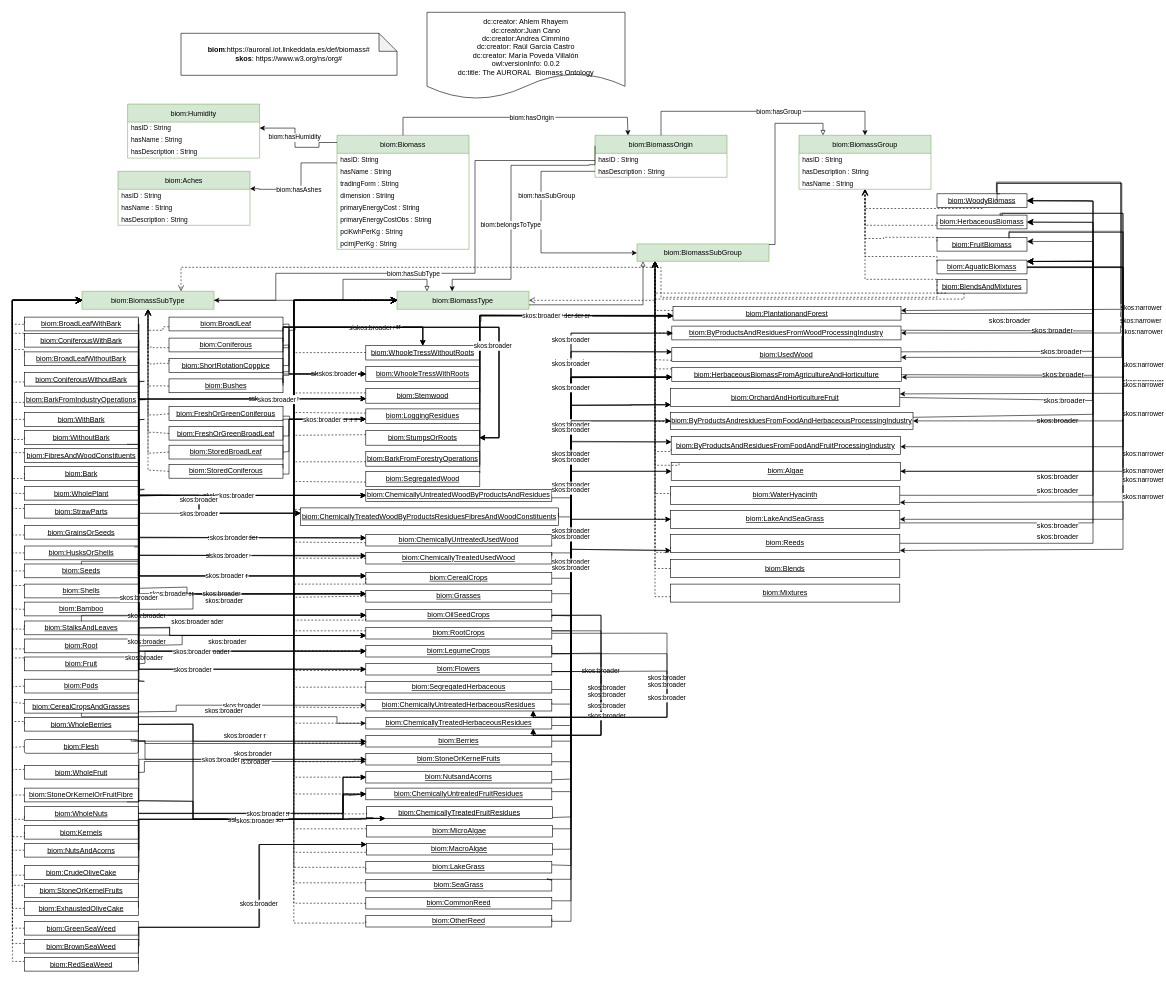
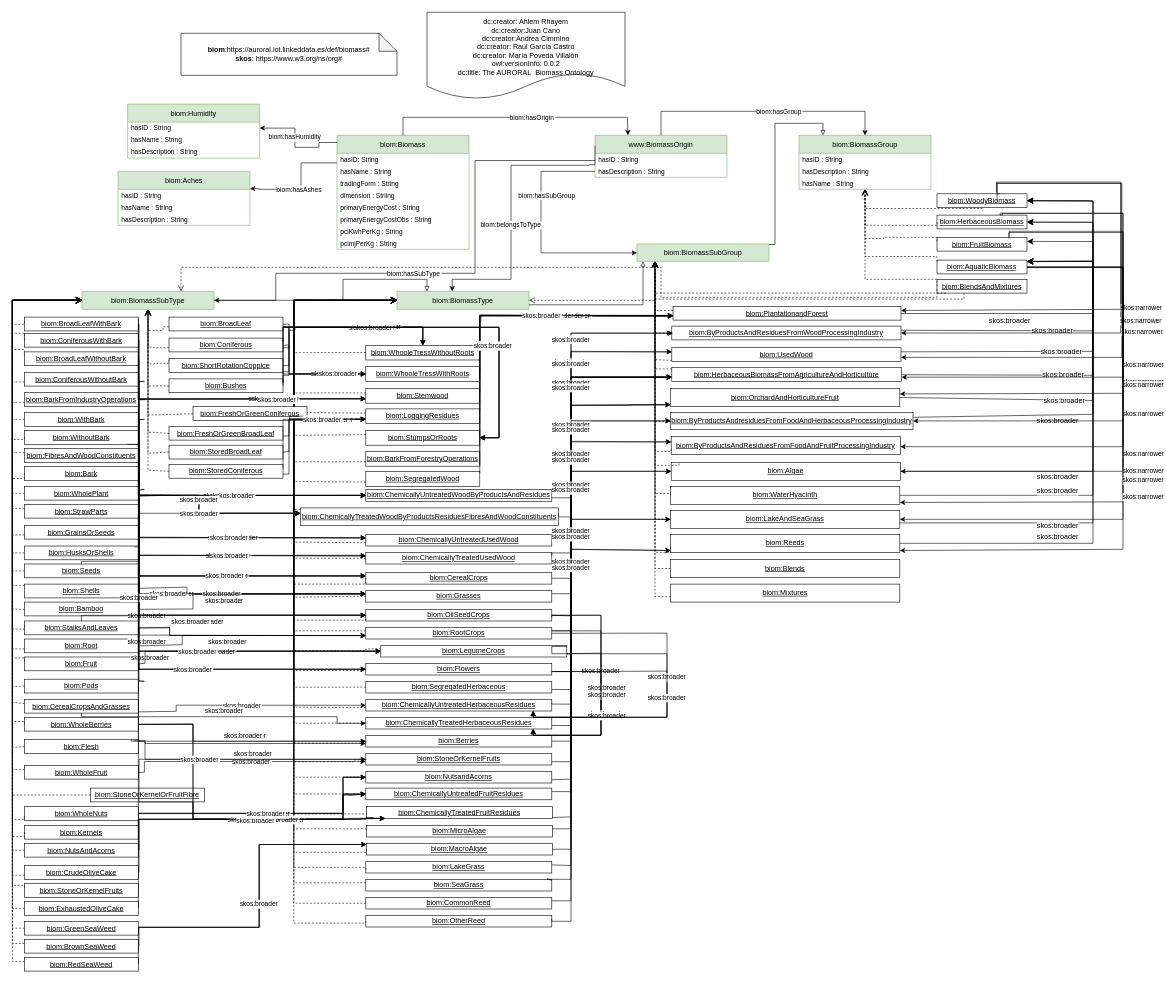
(661, 145) -> (661, 145)
(226, 413) -> (250, 413)
(459, 651) -> (474, 651)
(81, 746) -> (81, 746)
(81, 795) -> (147, 795)
